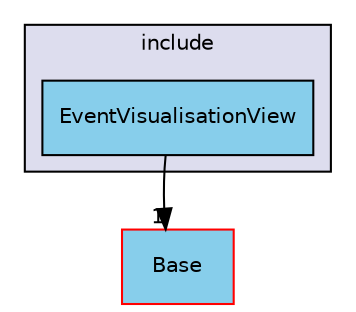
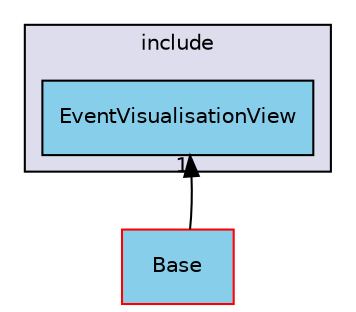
(164, 185) -> (192, 203)
